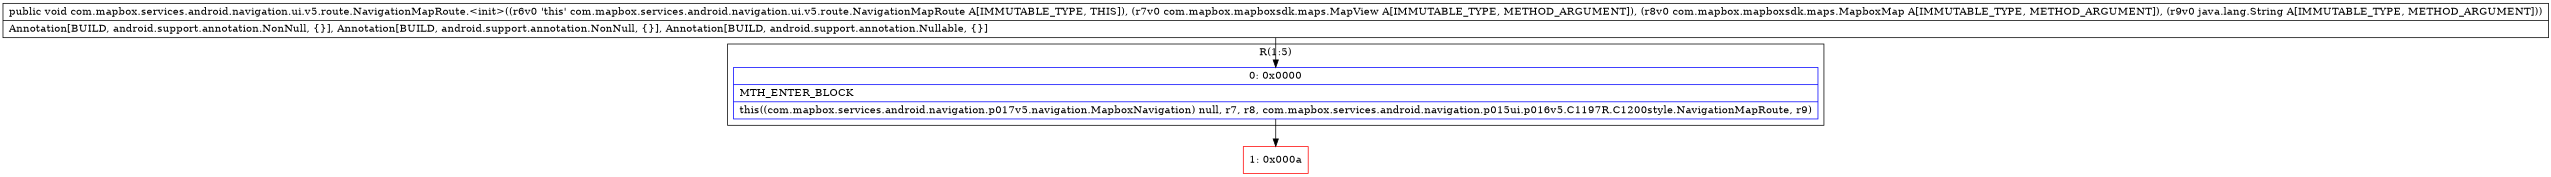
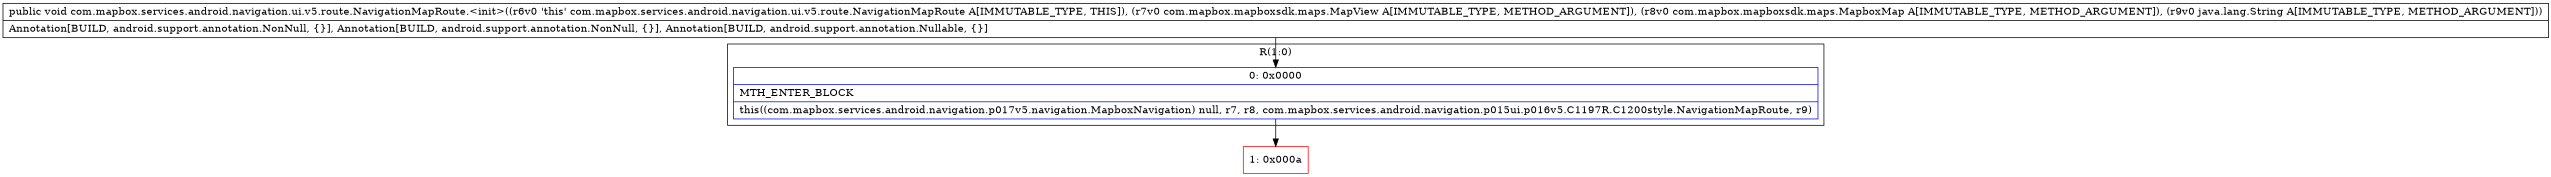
(1276, 53) -> (1276, 53)
